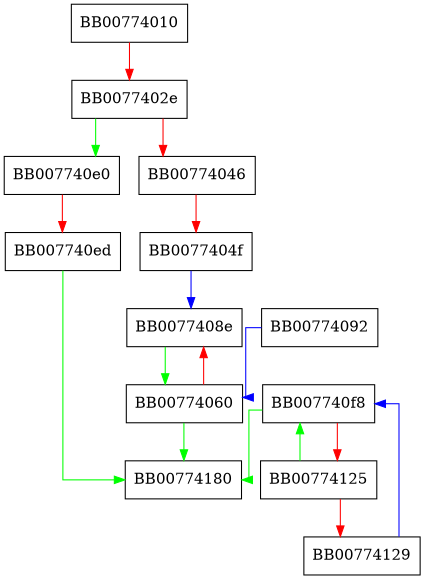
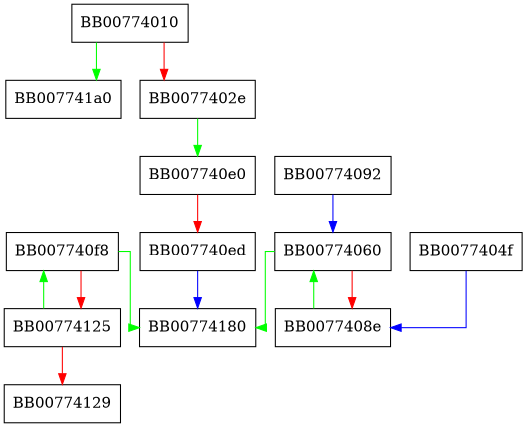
none -> (63, 99)
(197, 175) -> none
(63, 401) -> (198, 284)
(399, 463) -> none
